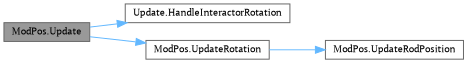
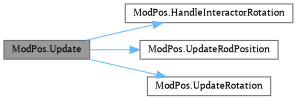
(208, 13) -> (209, 13)
(292, 50) -> (110, 50)
